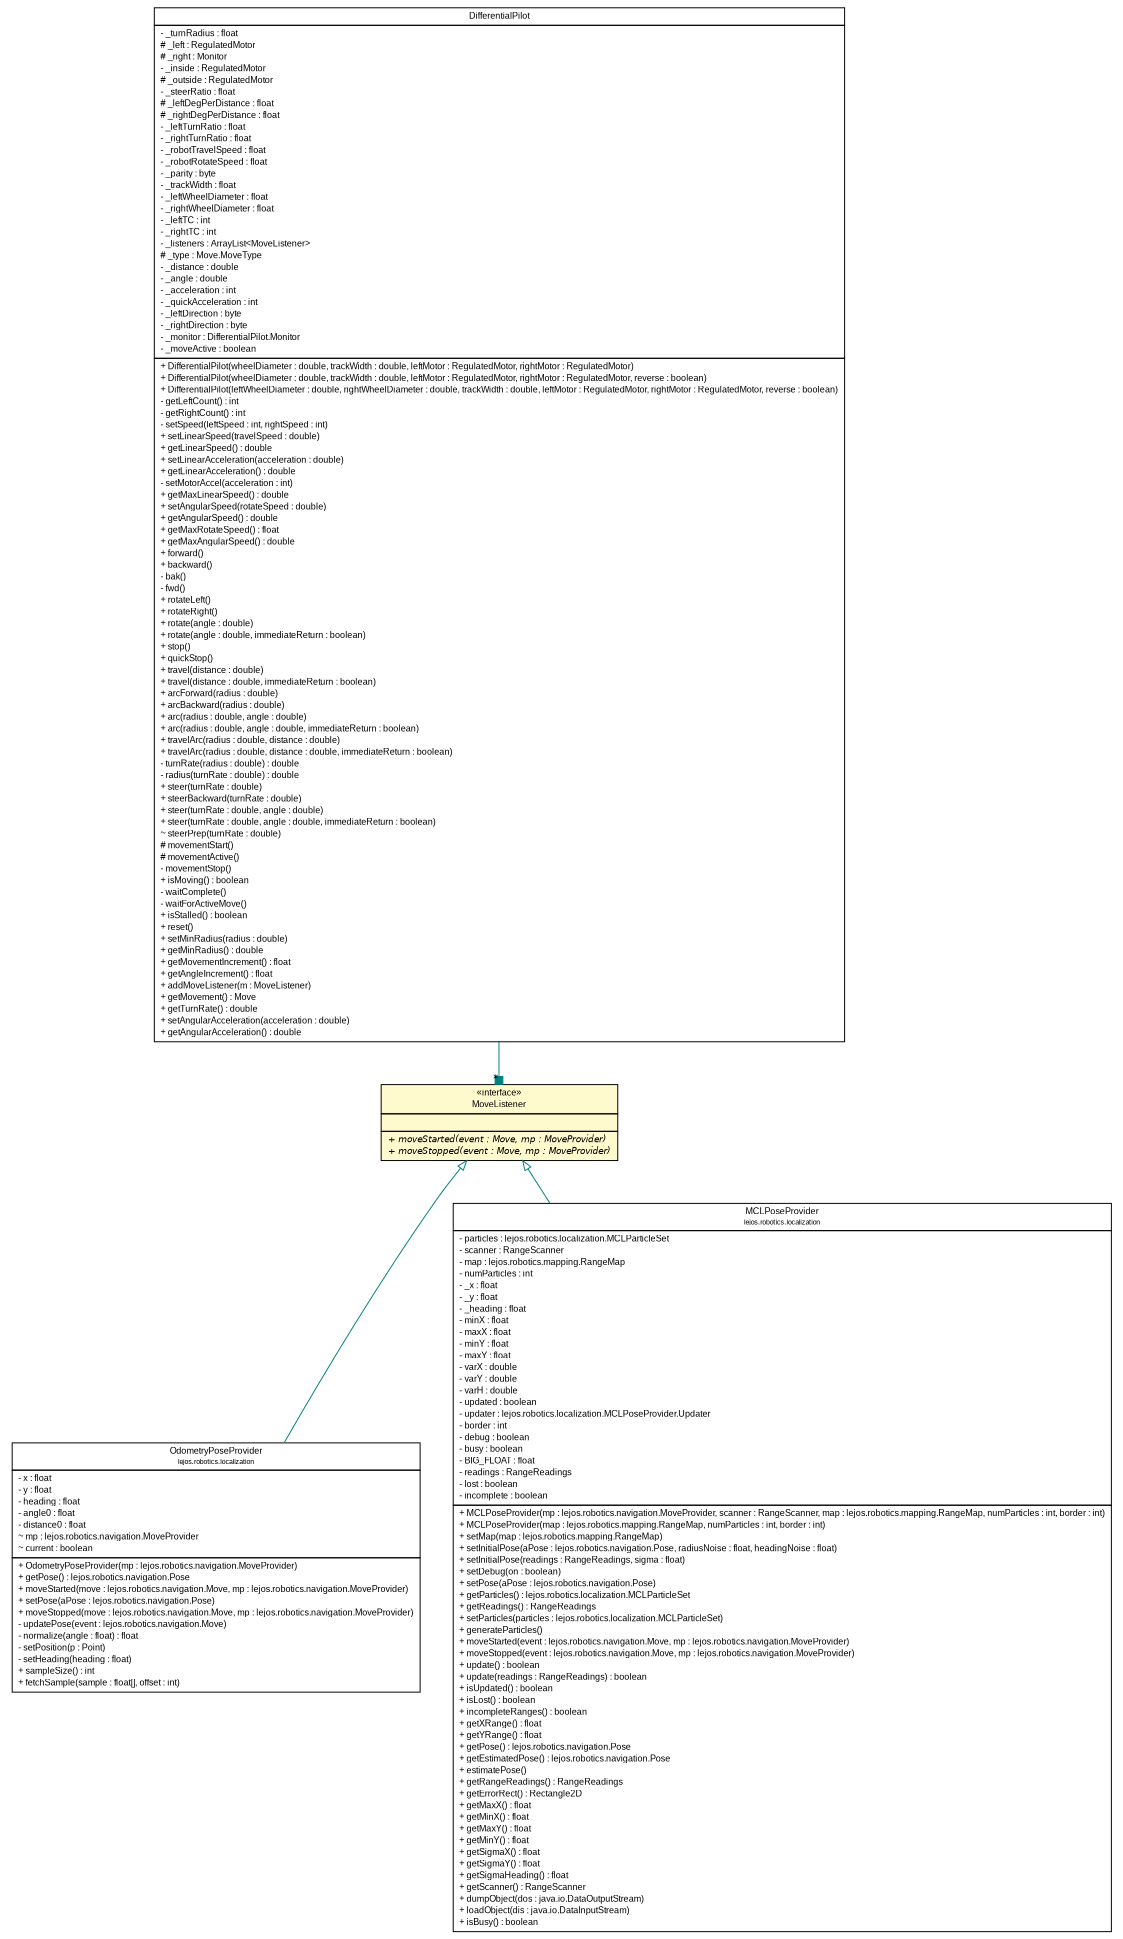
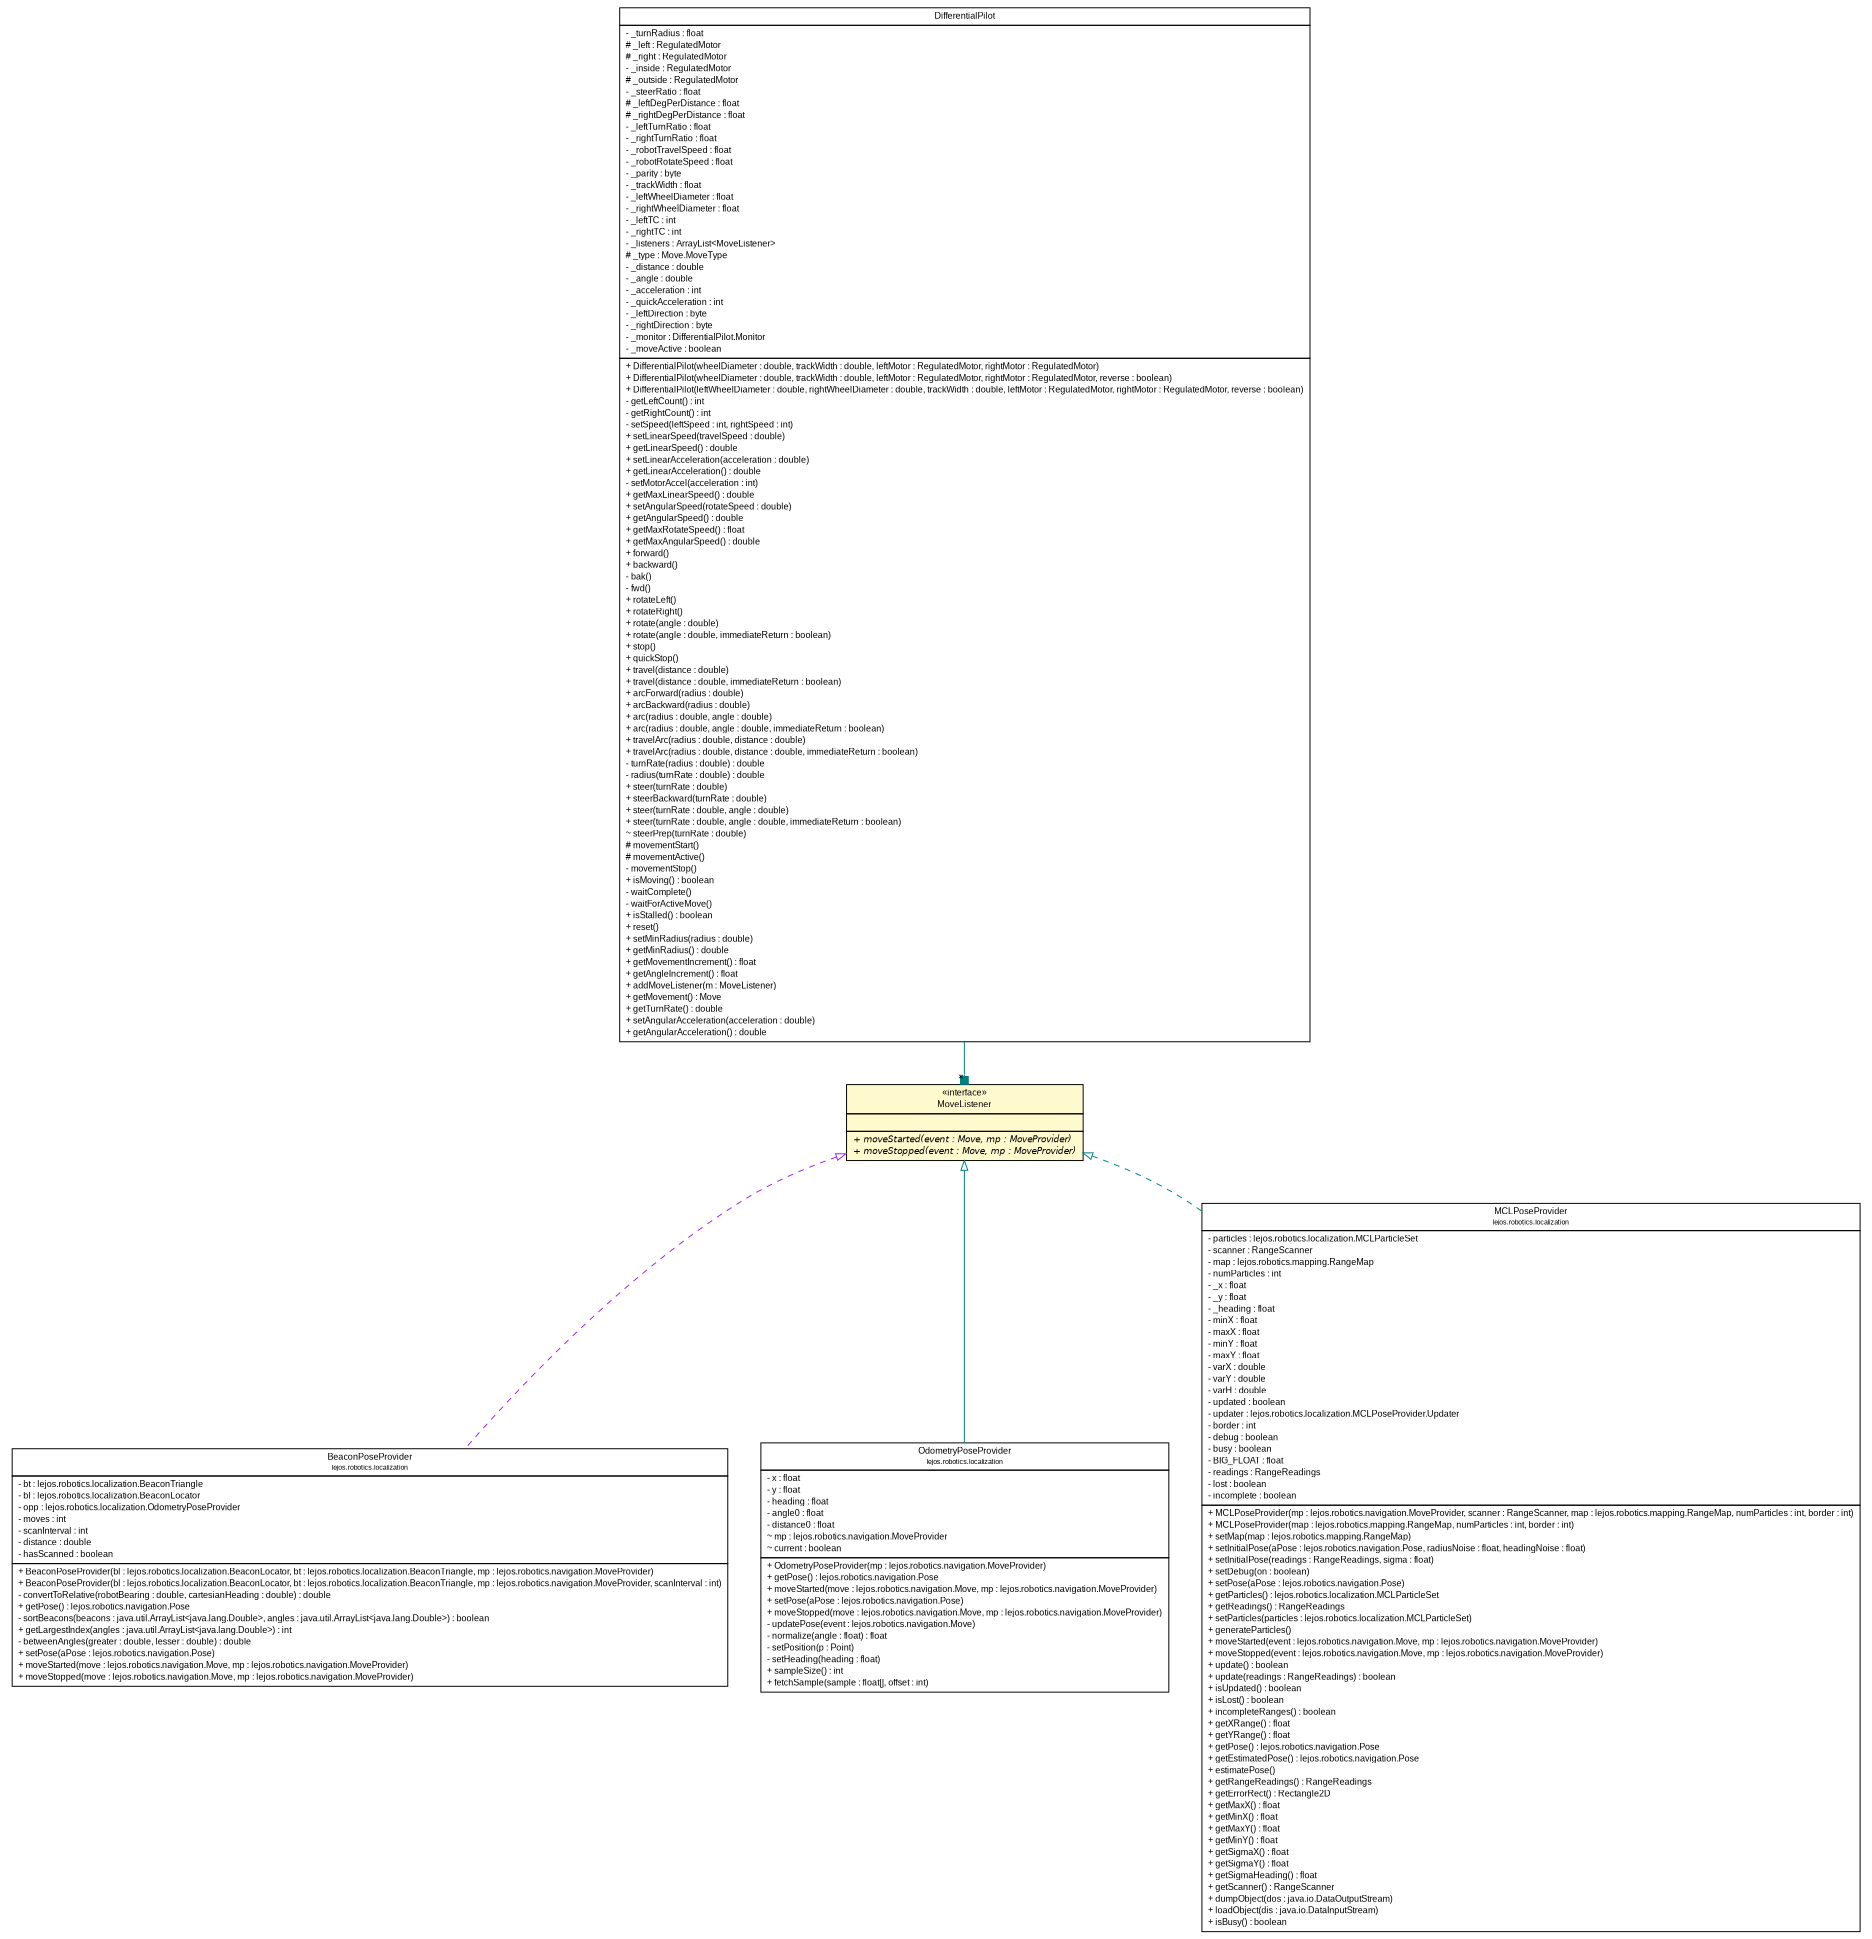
(194, 57) -> (677, 57)
(539, 1186) -> (1149, 1180)
none -> (369, 1568)
